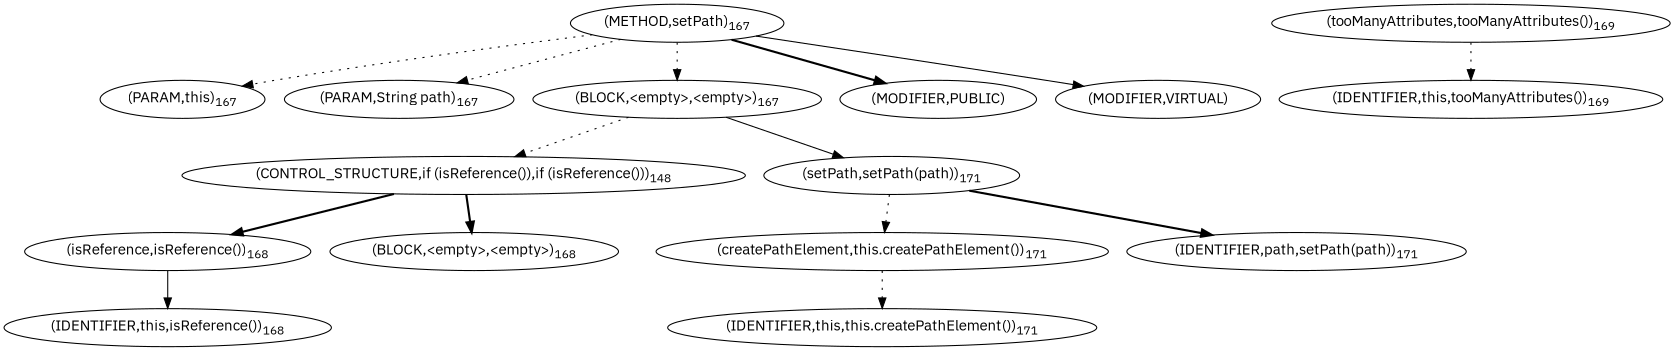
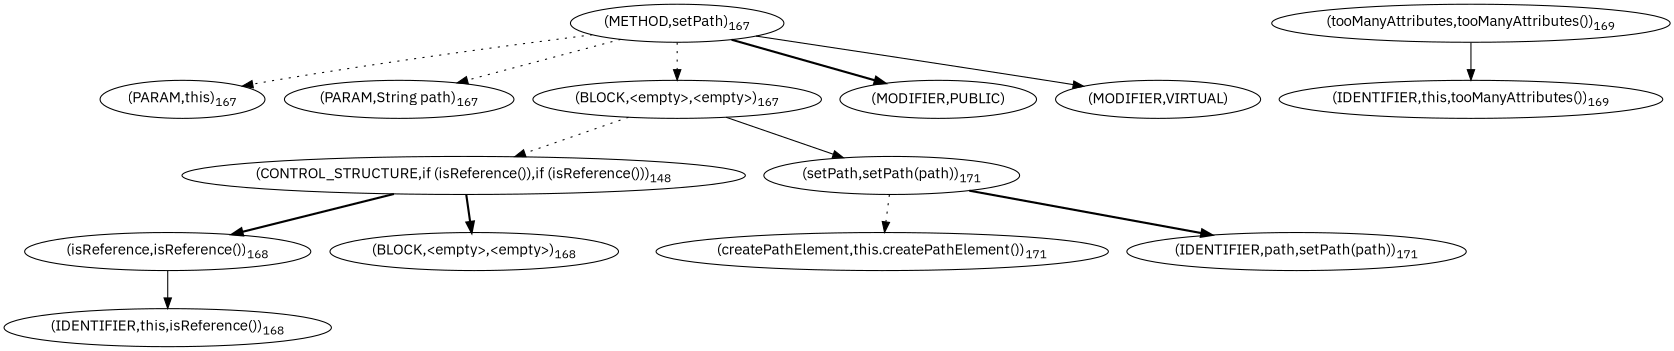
(1471, 56) -> (1471, 56)
(882, 328) -> none
